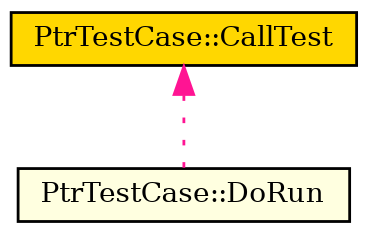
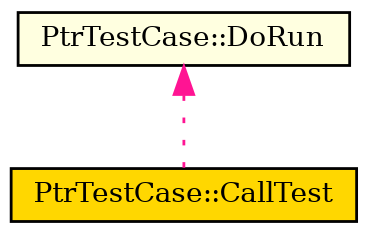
(184, 132) -> (184, 132)
